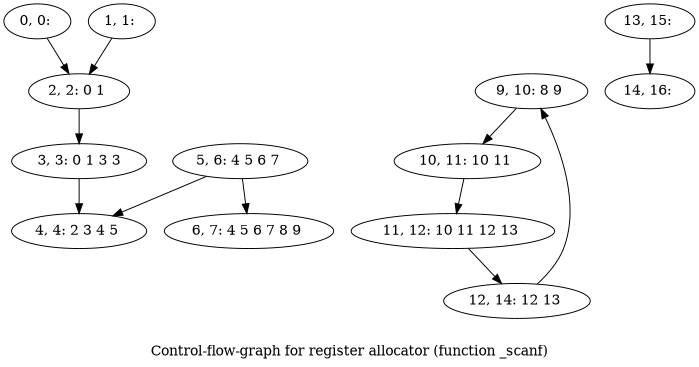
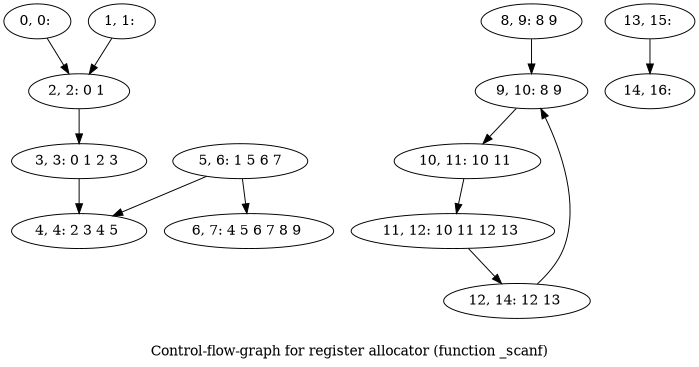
none -> (532, 21)
(79, 161) -> (79, 161)
(240, 161) -> (240, 161)
